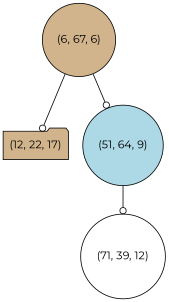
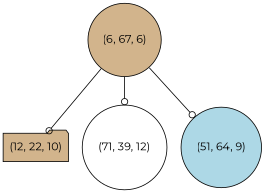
(36, 145) -> (36, 147)
(123, 197) -> (125, 88)
